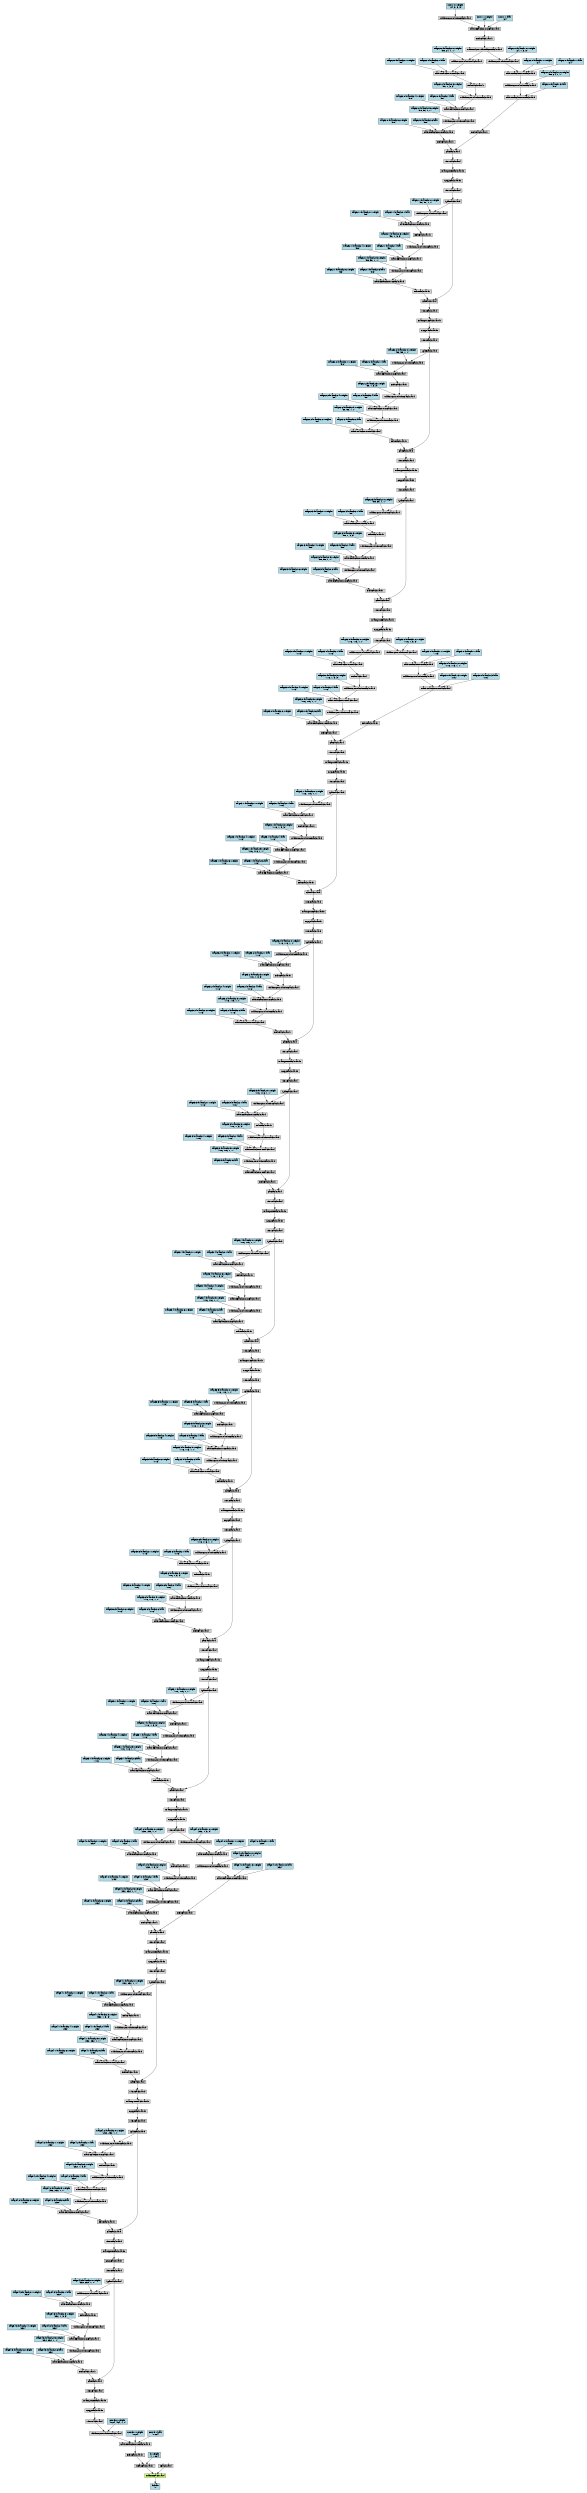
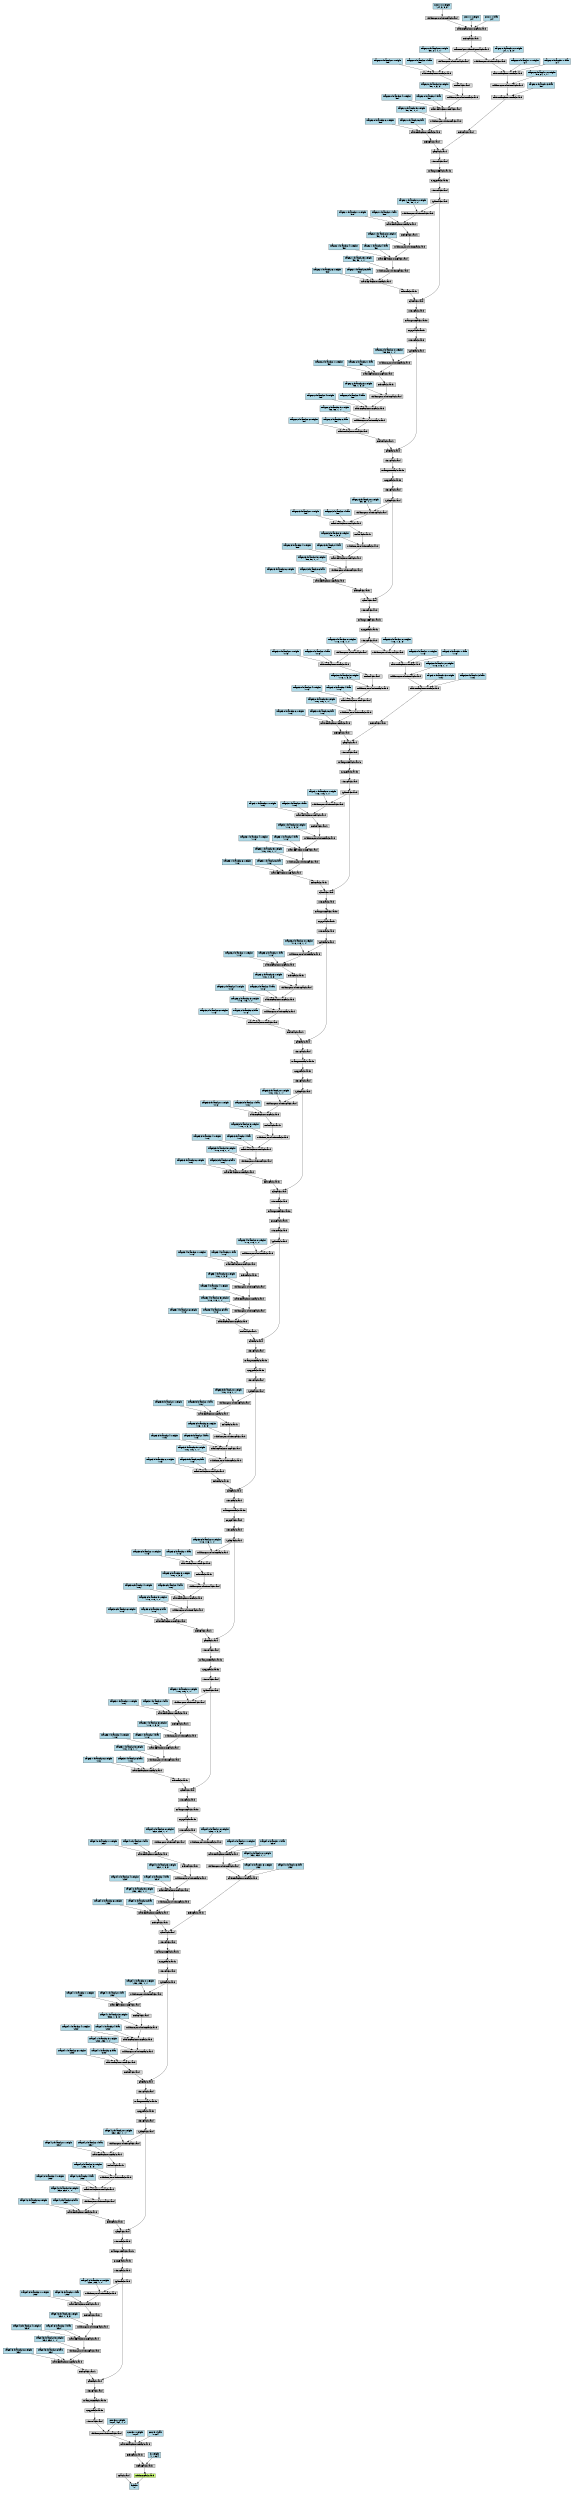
none -> (190, 1161)
(161, 2470) -> (128, 2480)
